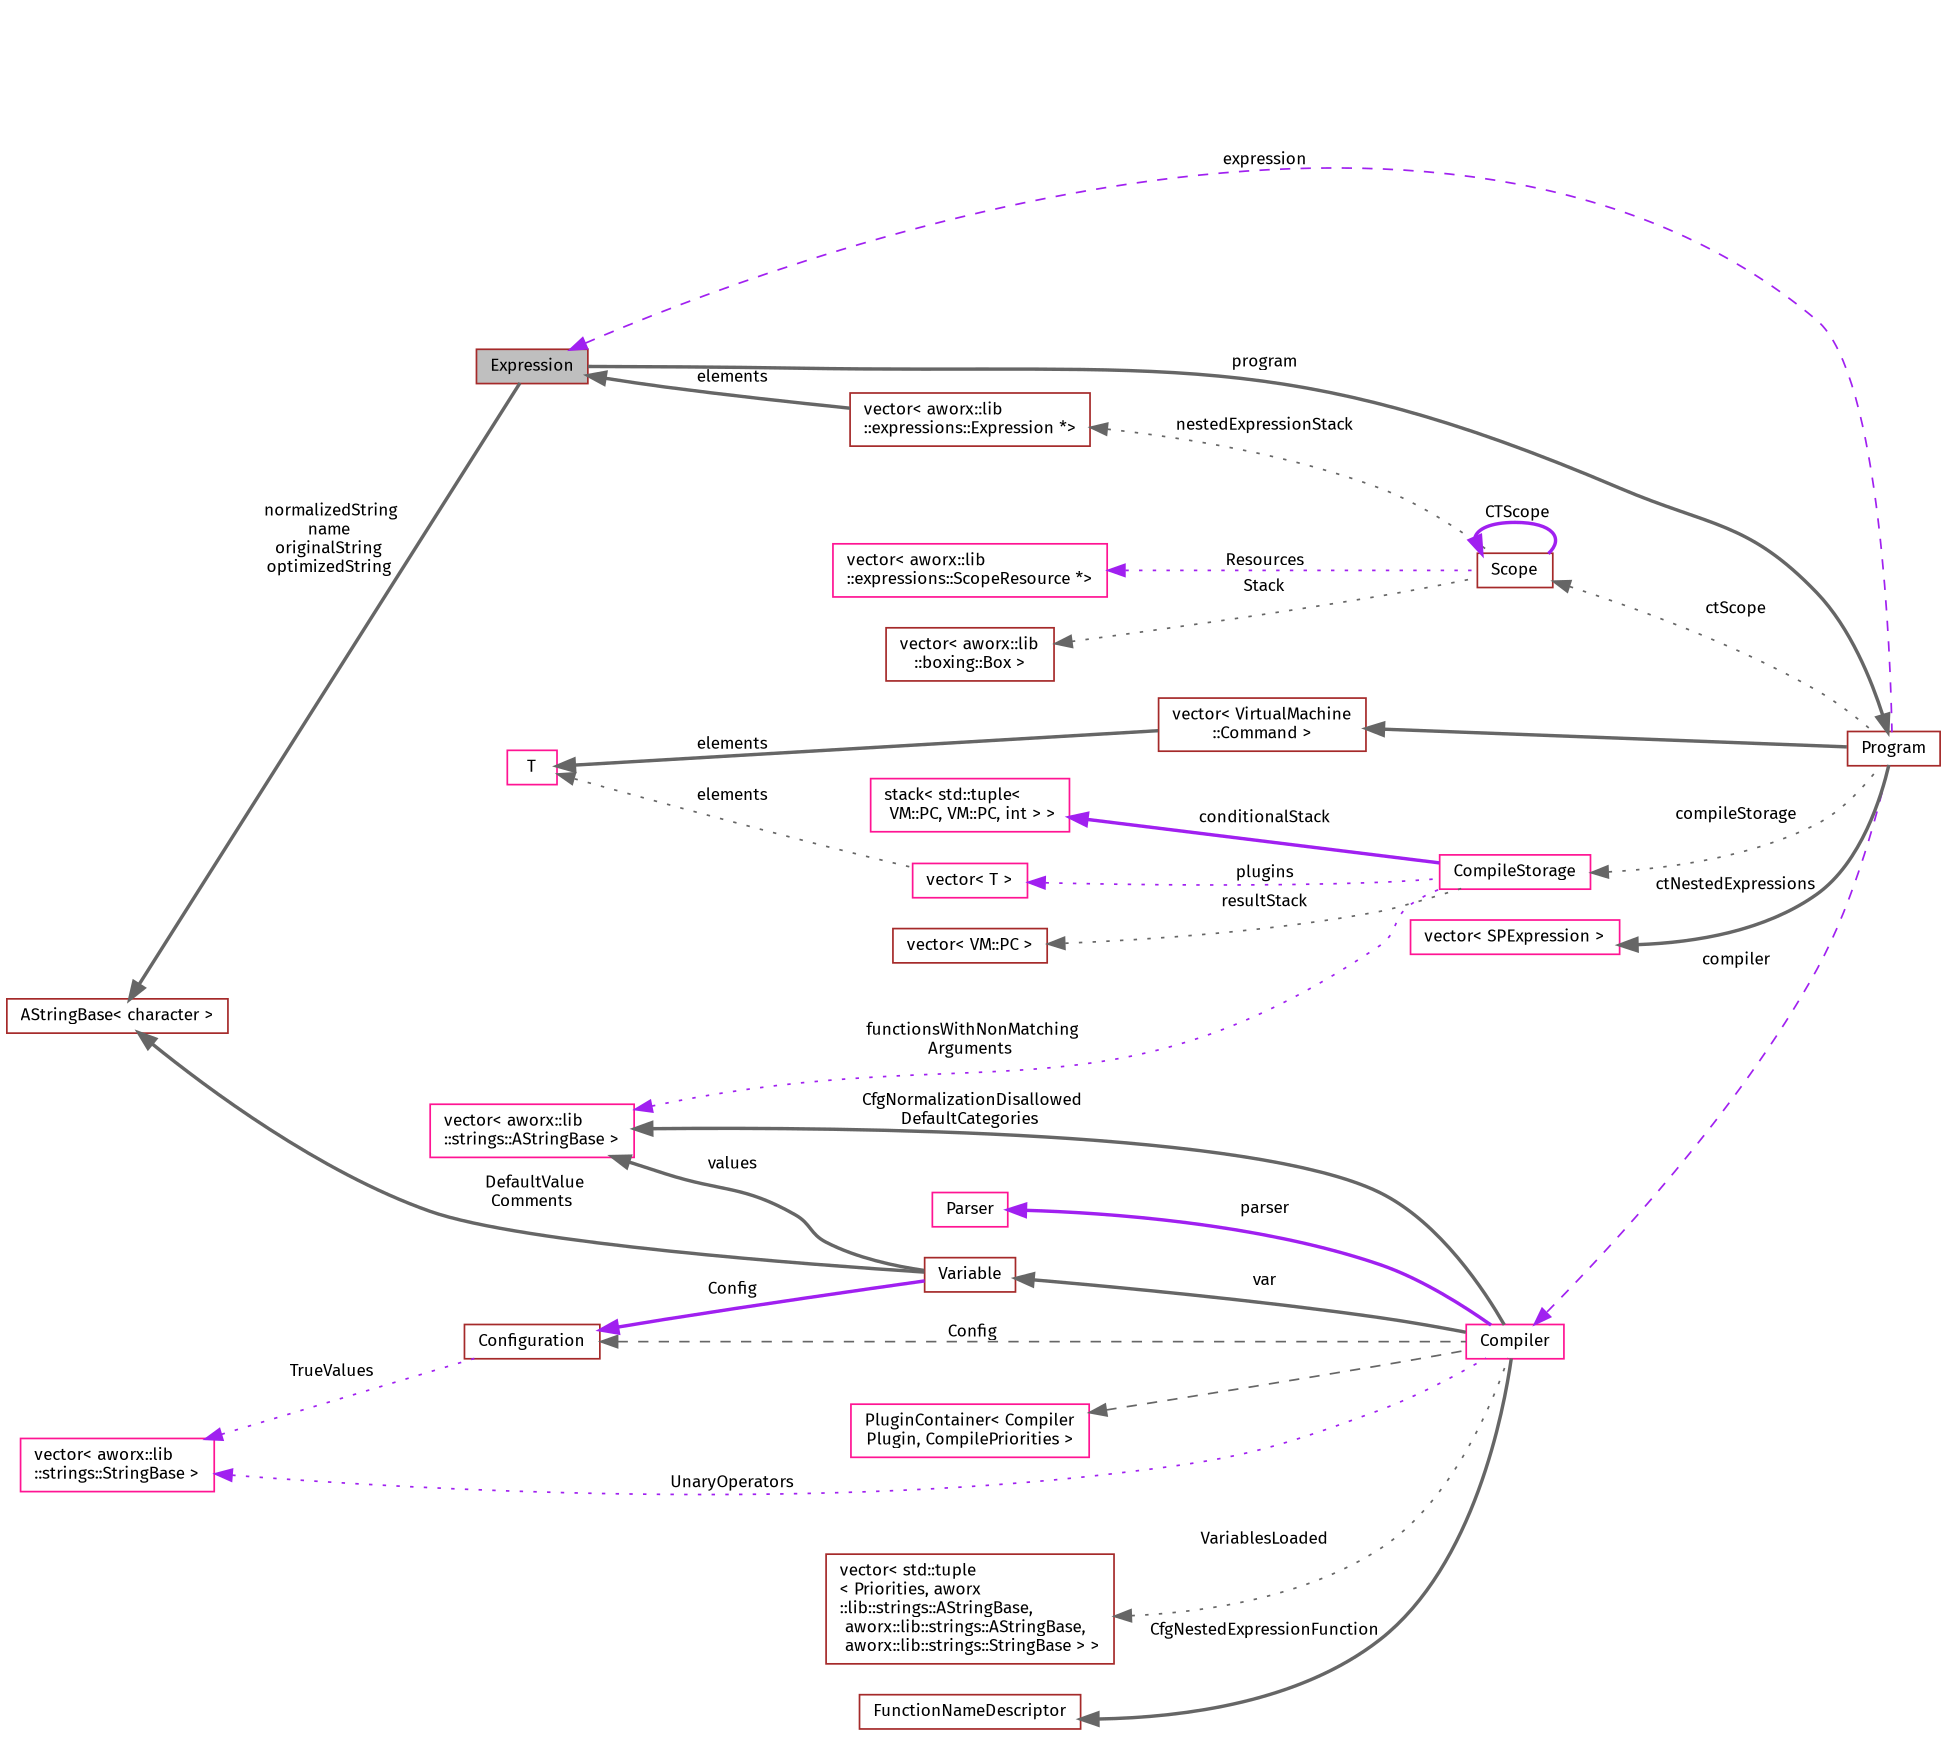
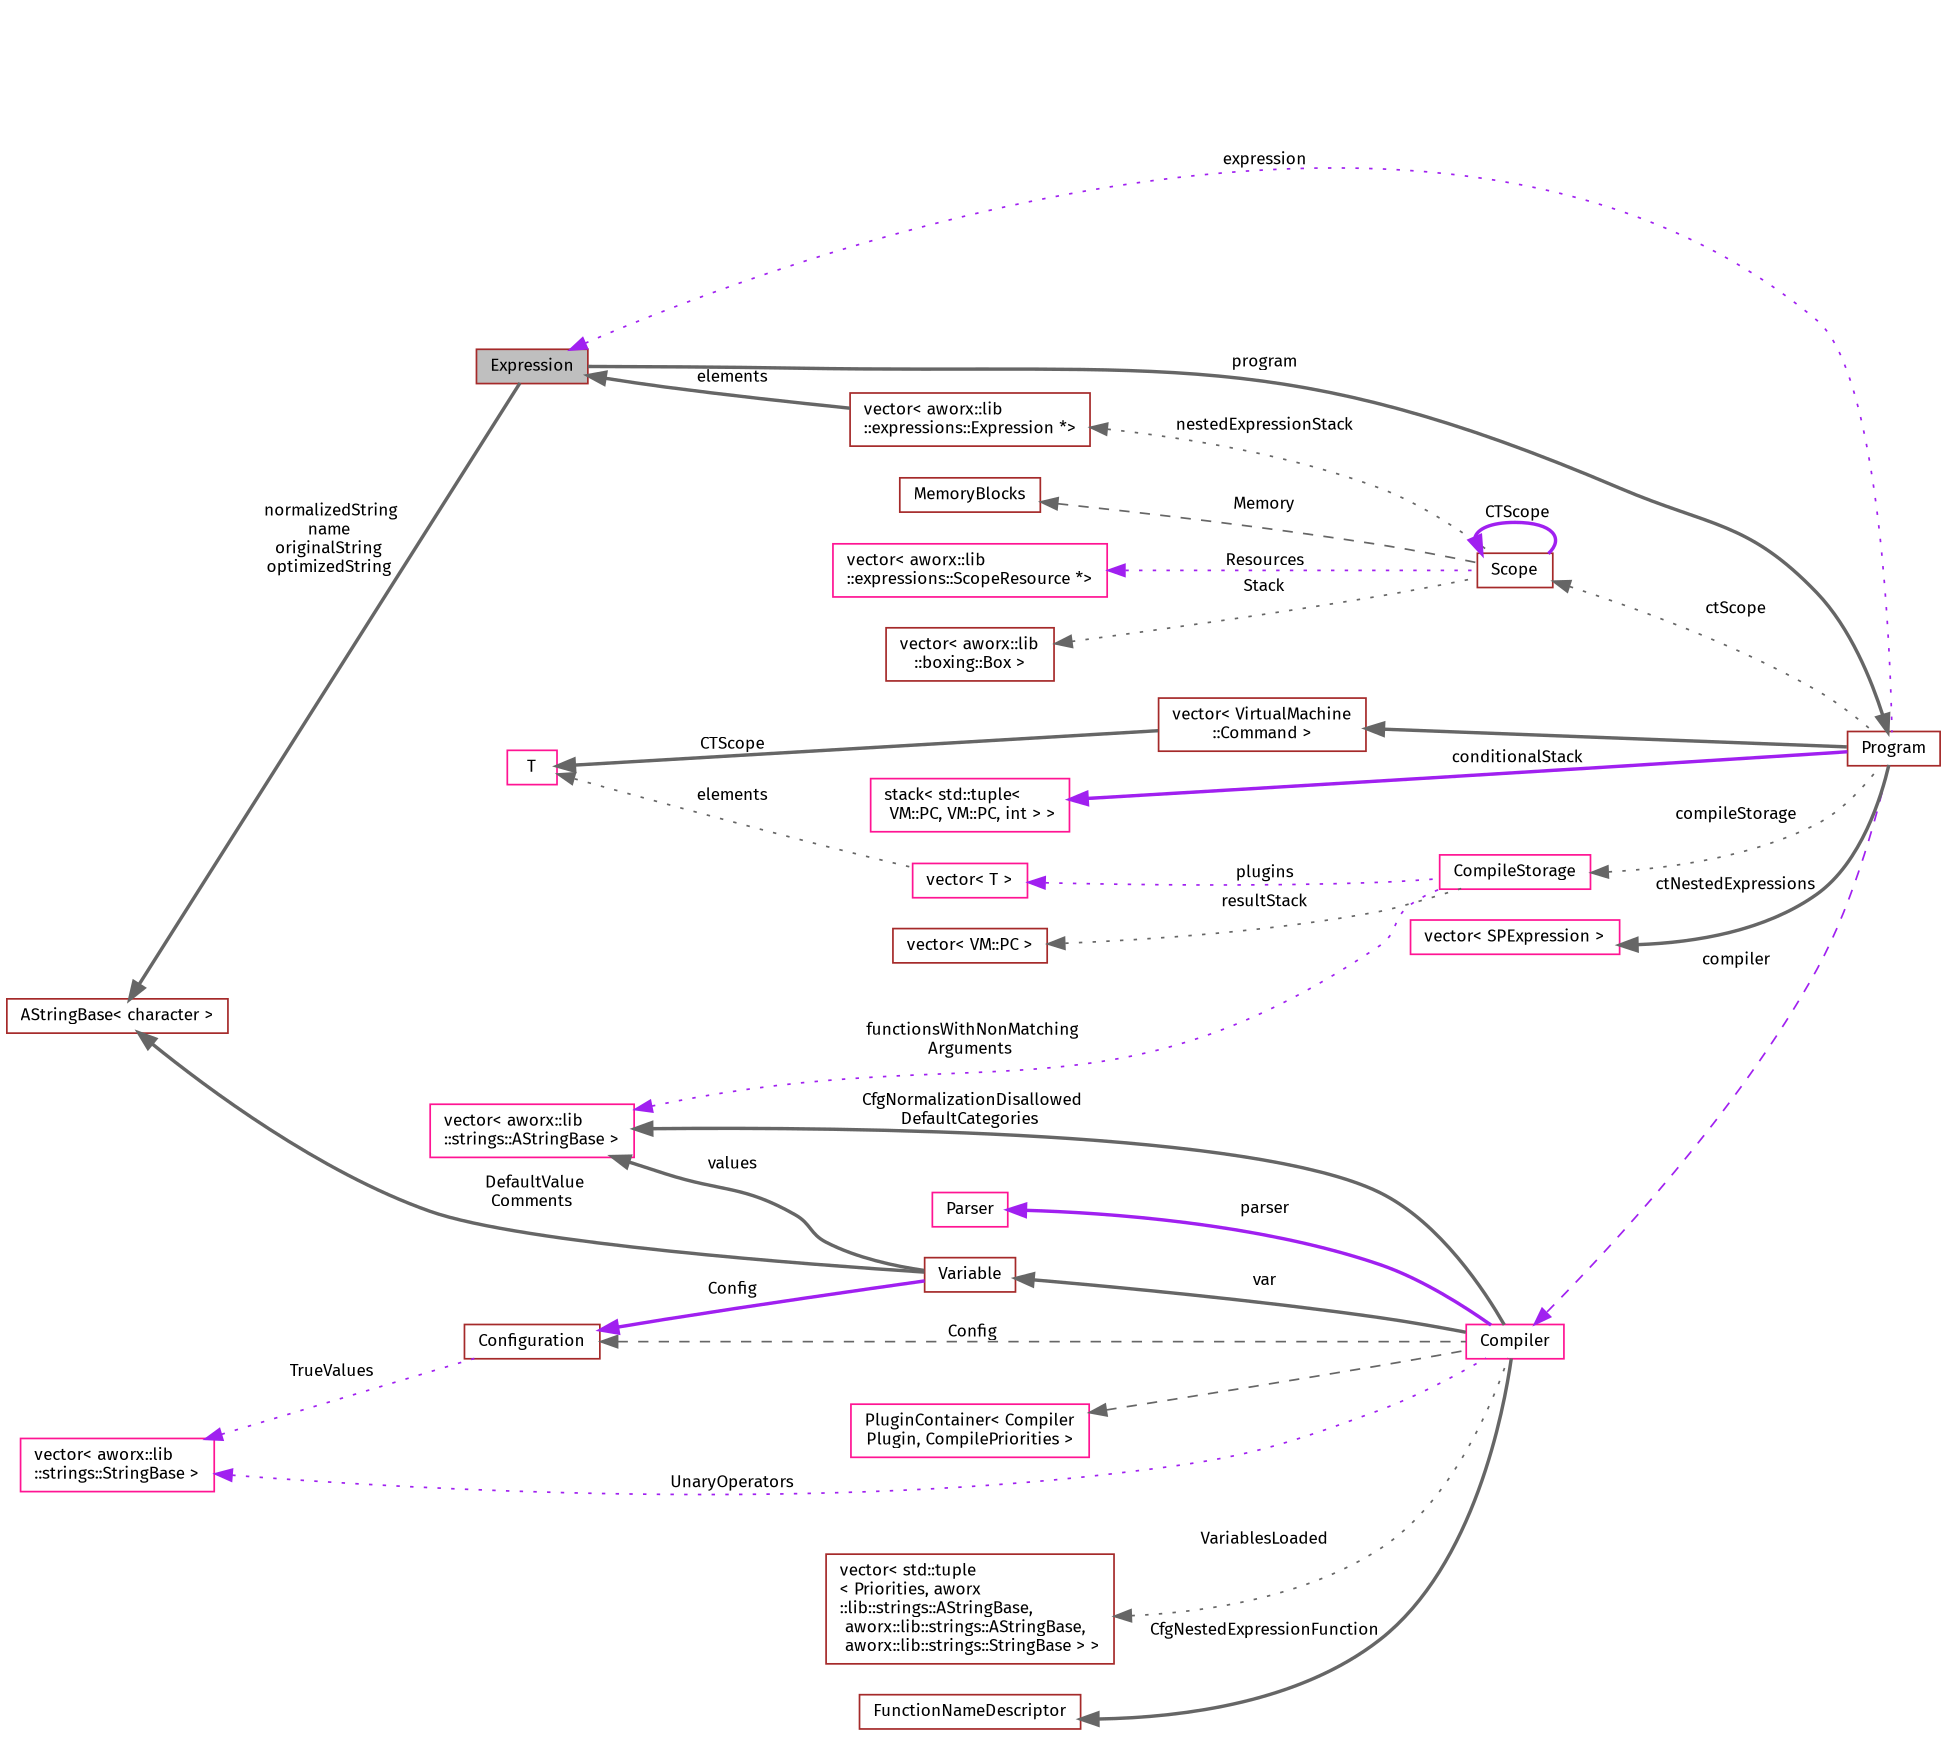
(1417, 175) -> (1417, 175)
none -> (970, 495)
(730, 744) -> (730, 744)
(1263, 841) -> (1467, 776)
